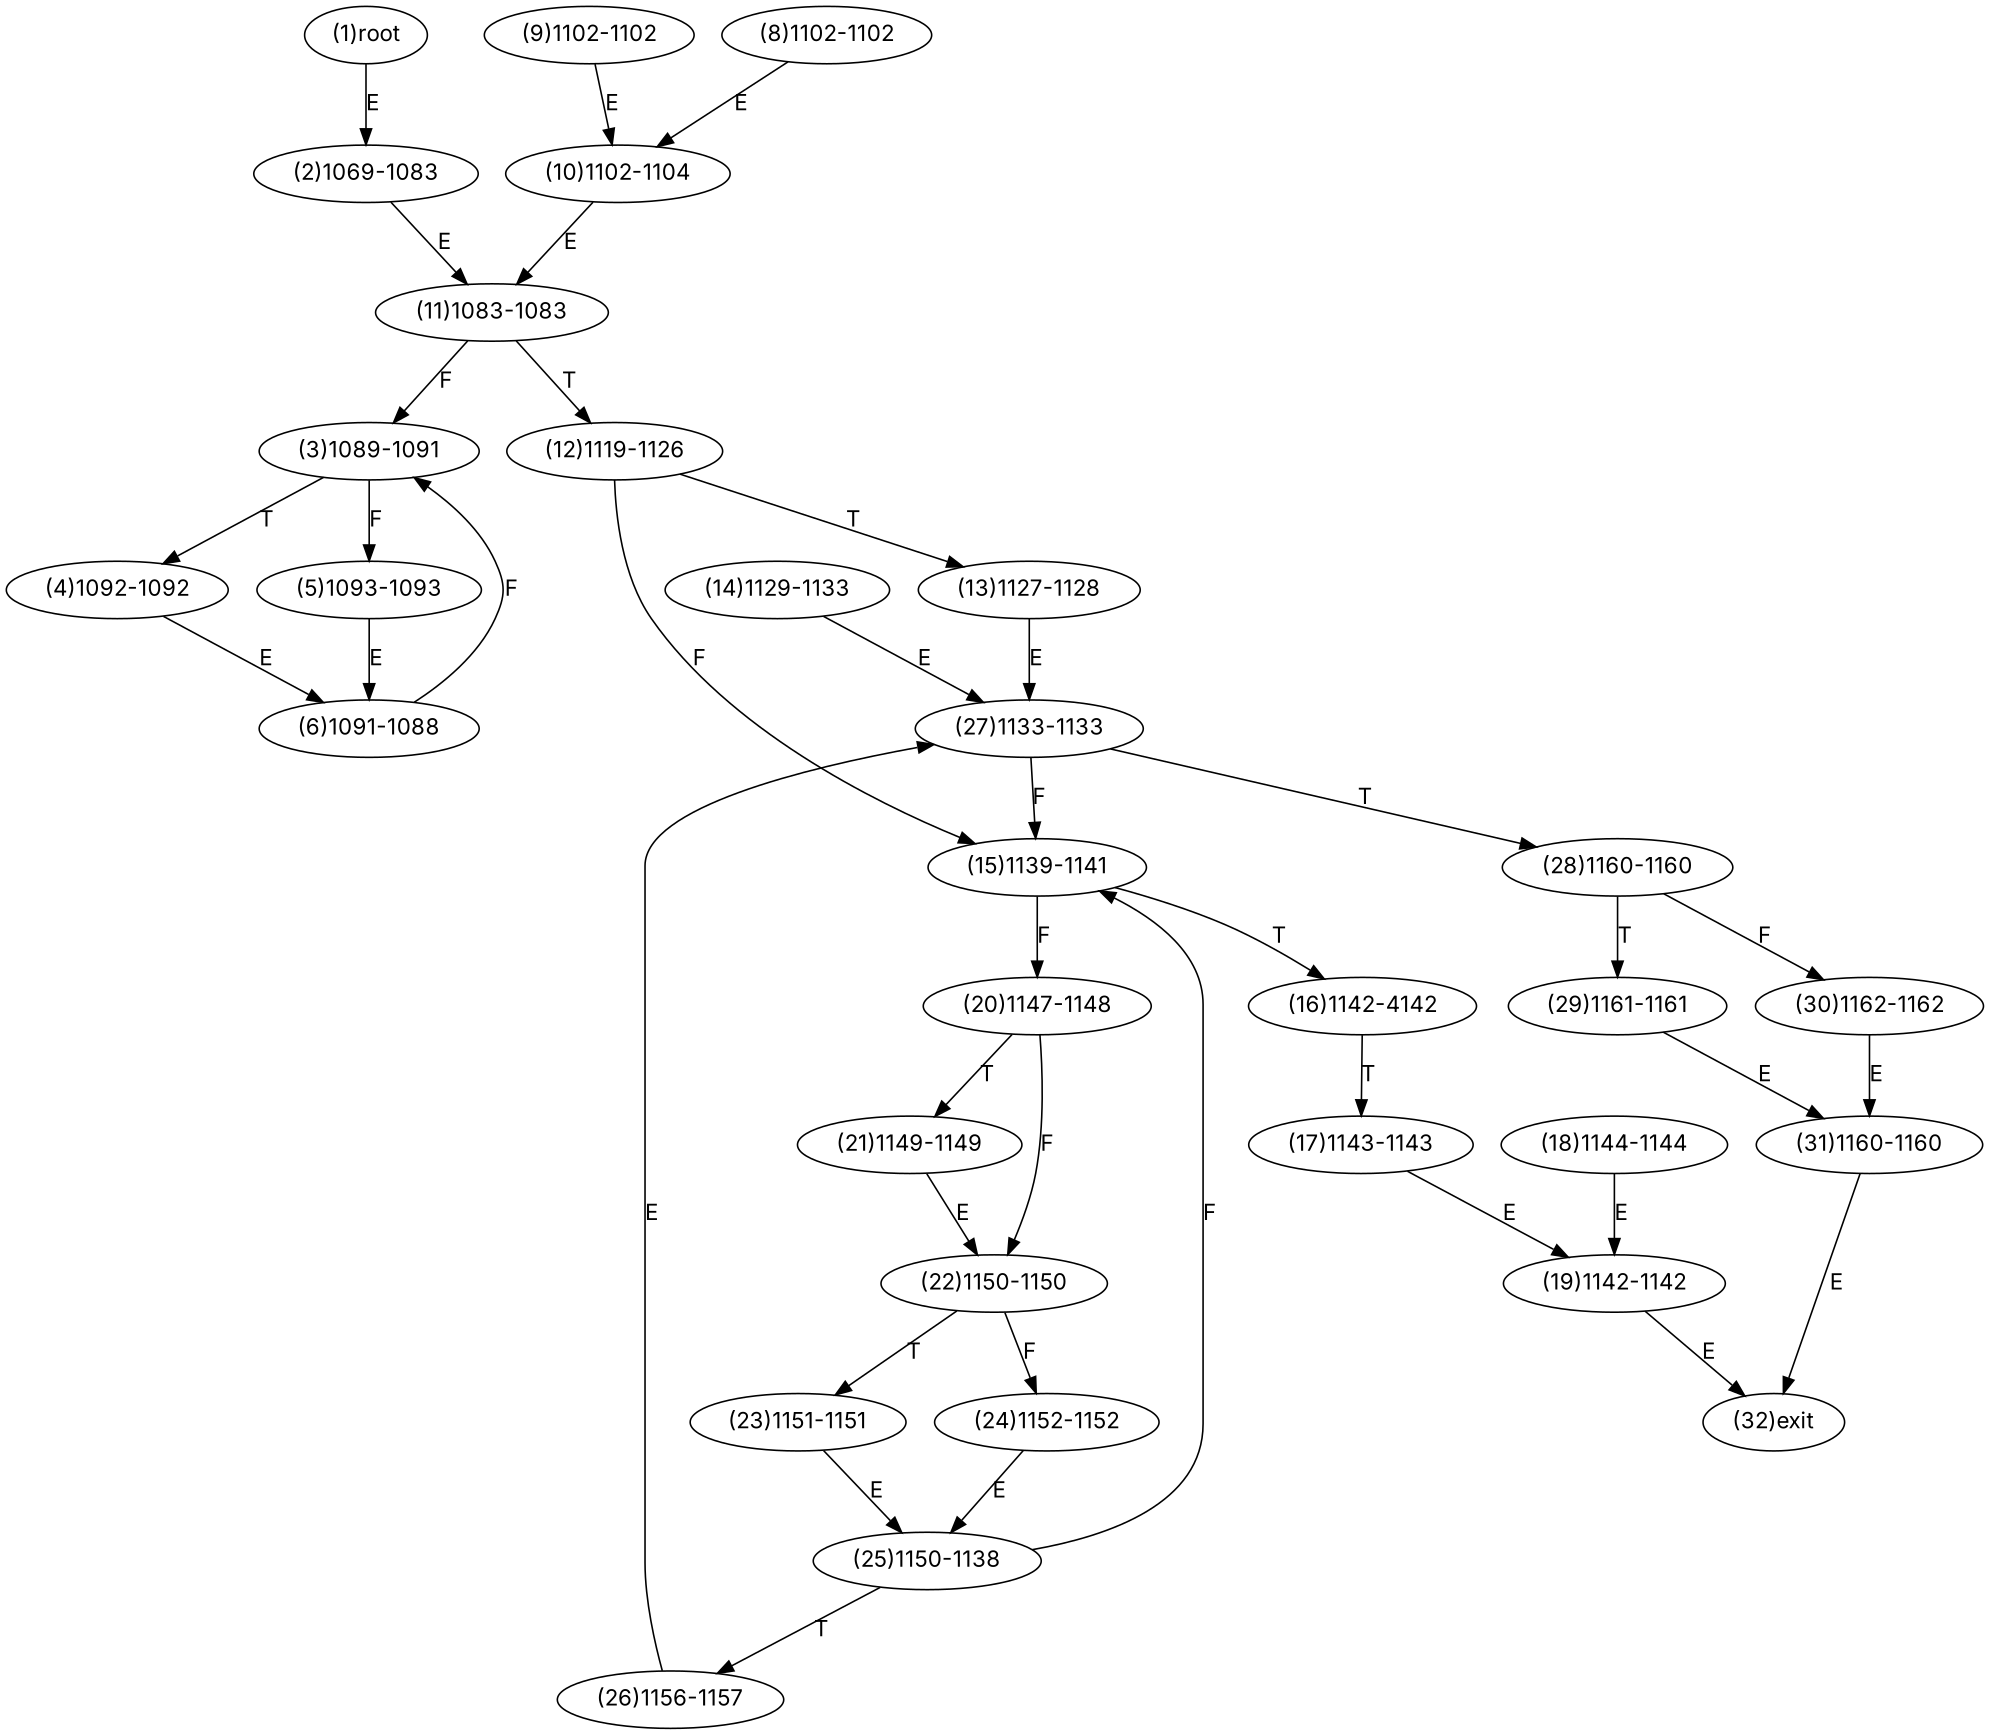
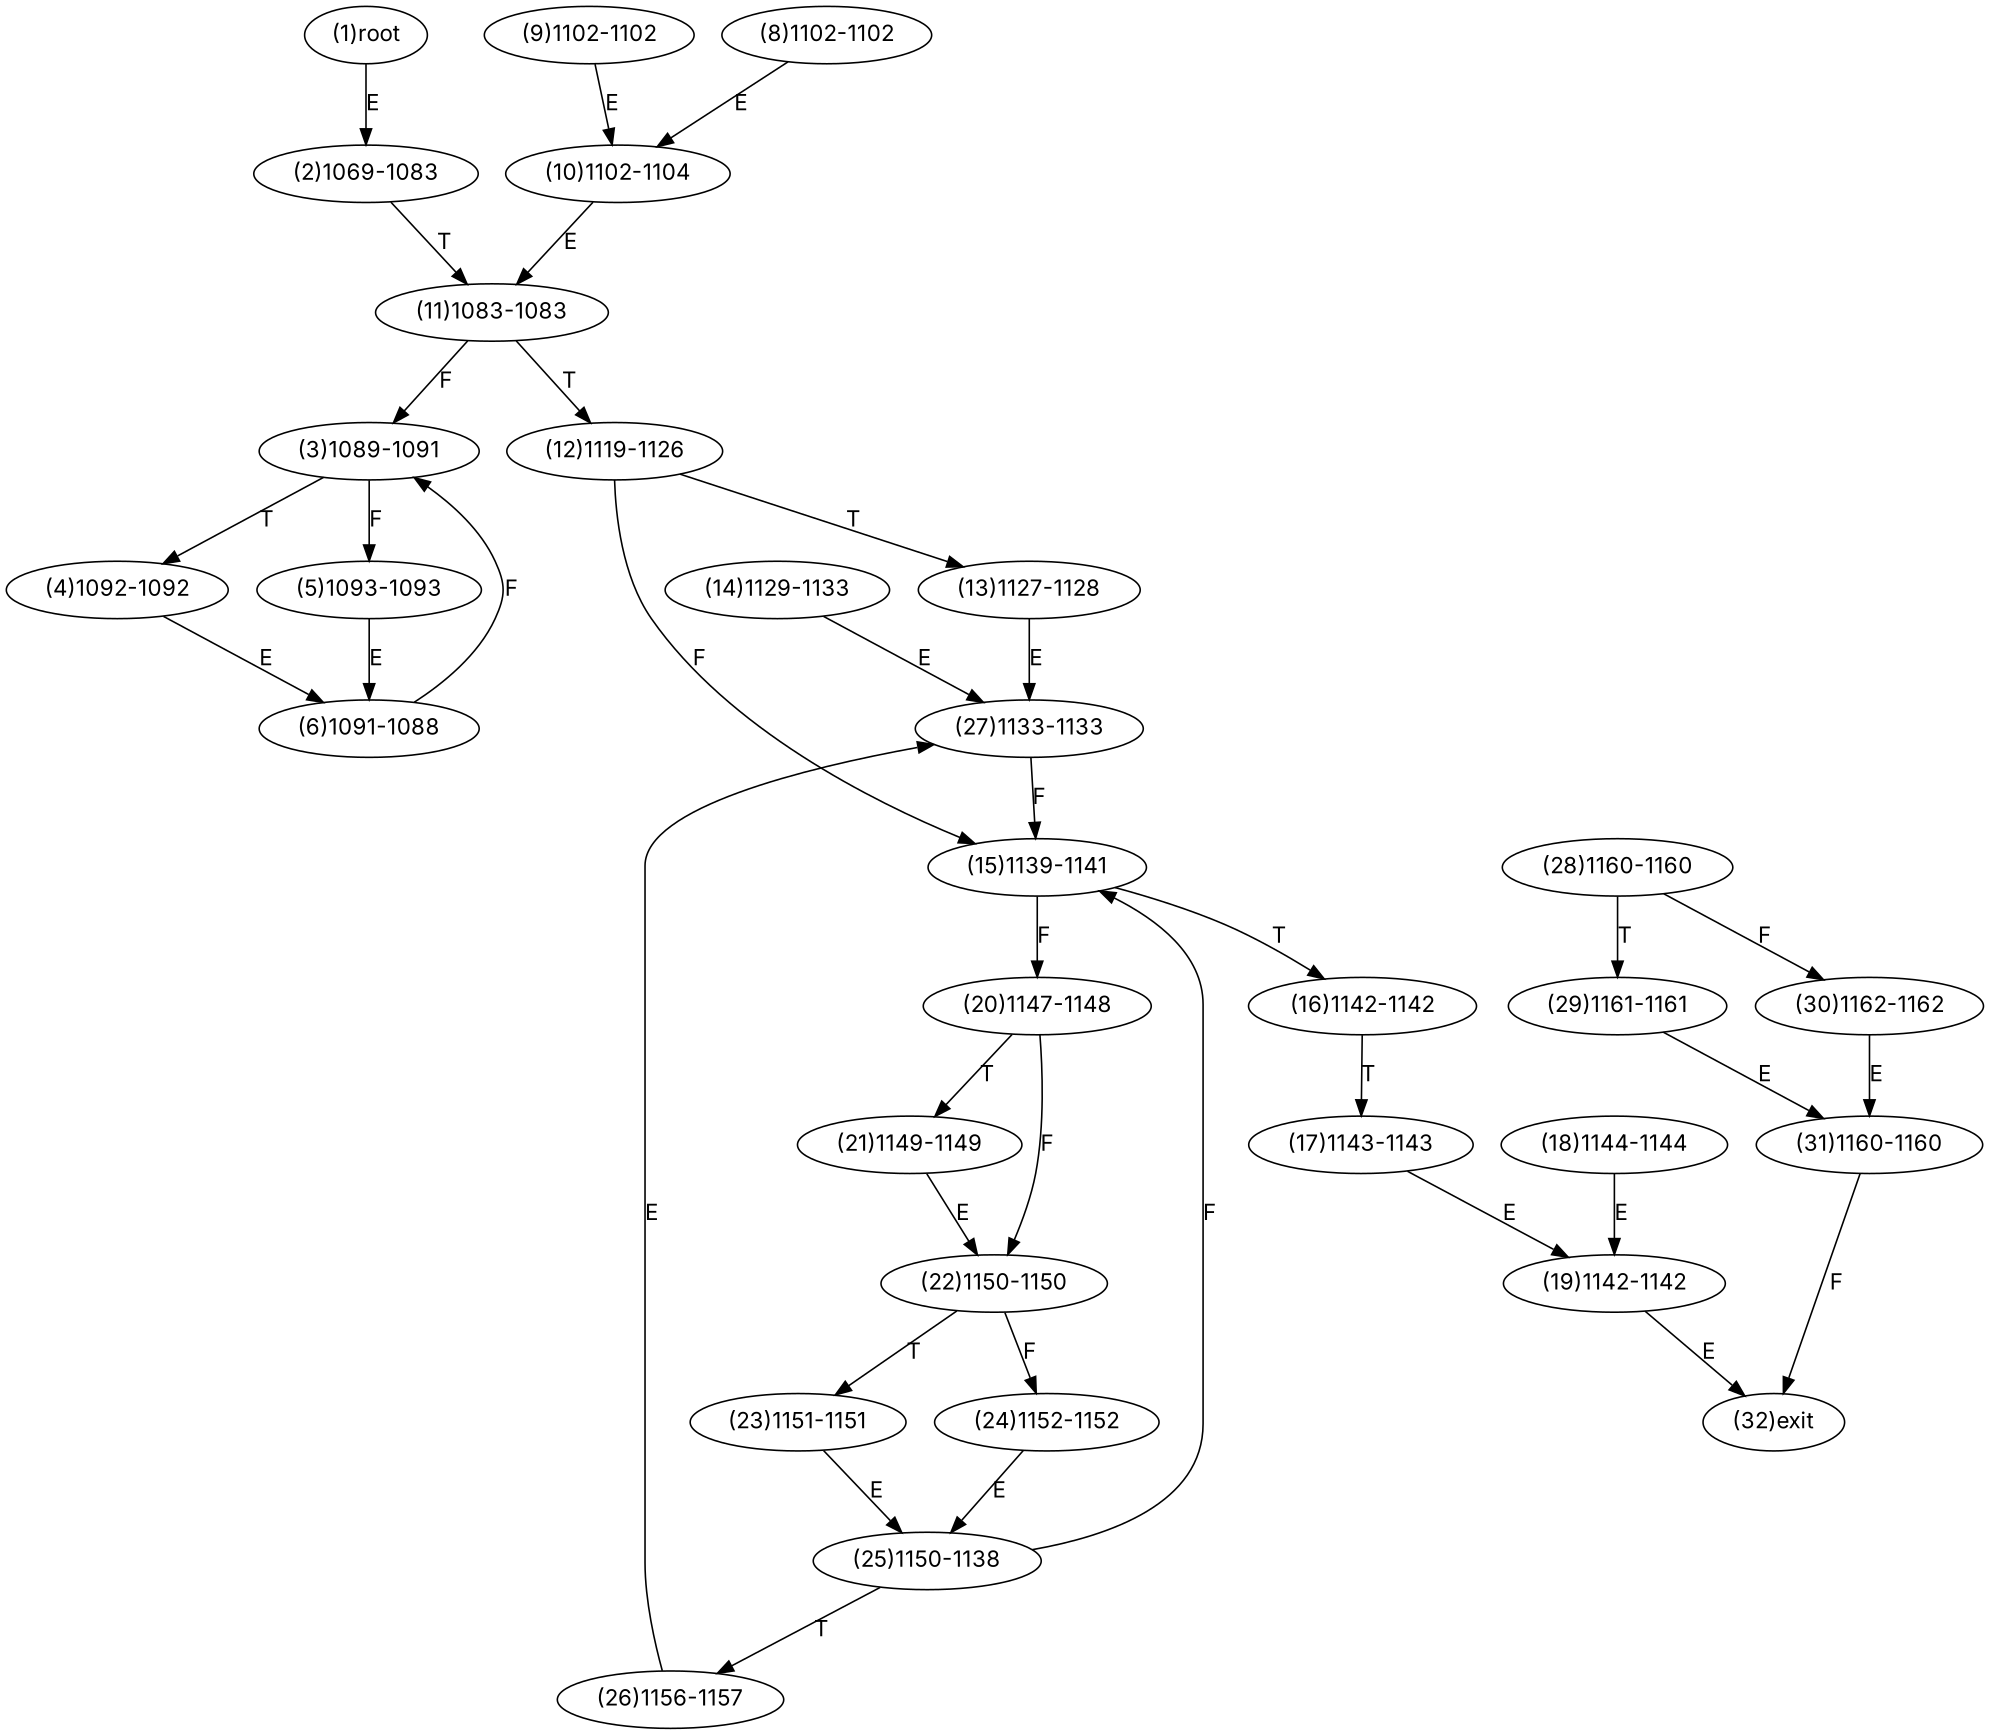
(445, 243) -> (445, 243)
(1316, 796) -> none
(1363, 1006) -> (1363, 1006)
(1837, 1284) -> (1837, 1284)
